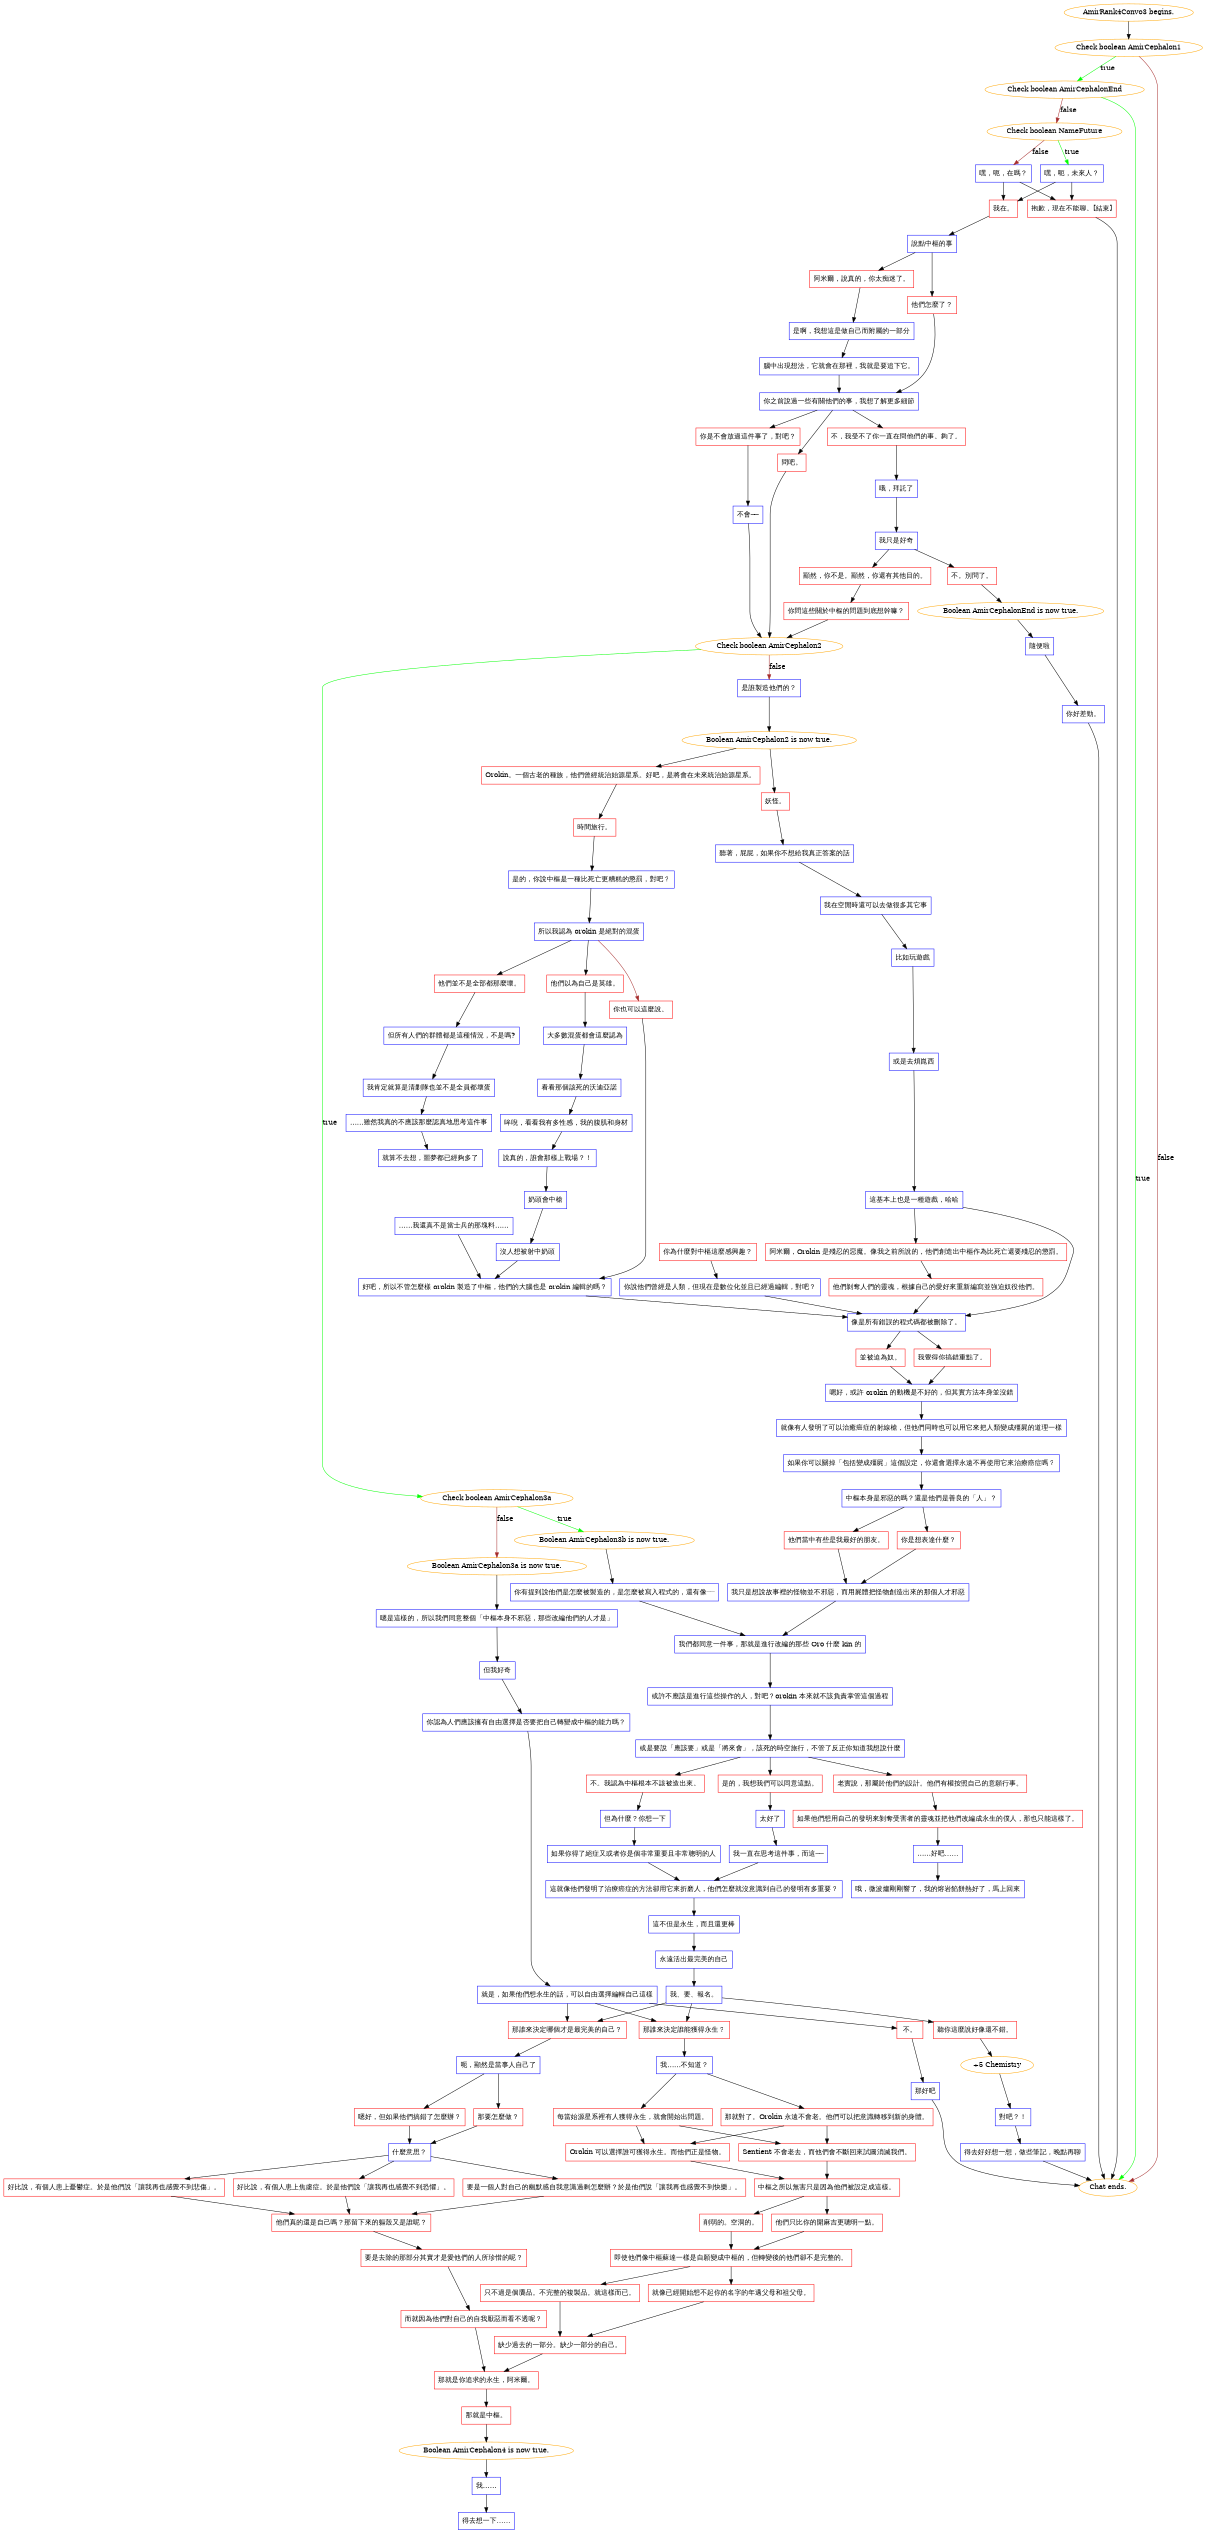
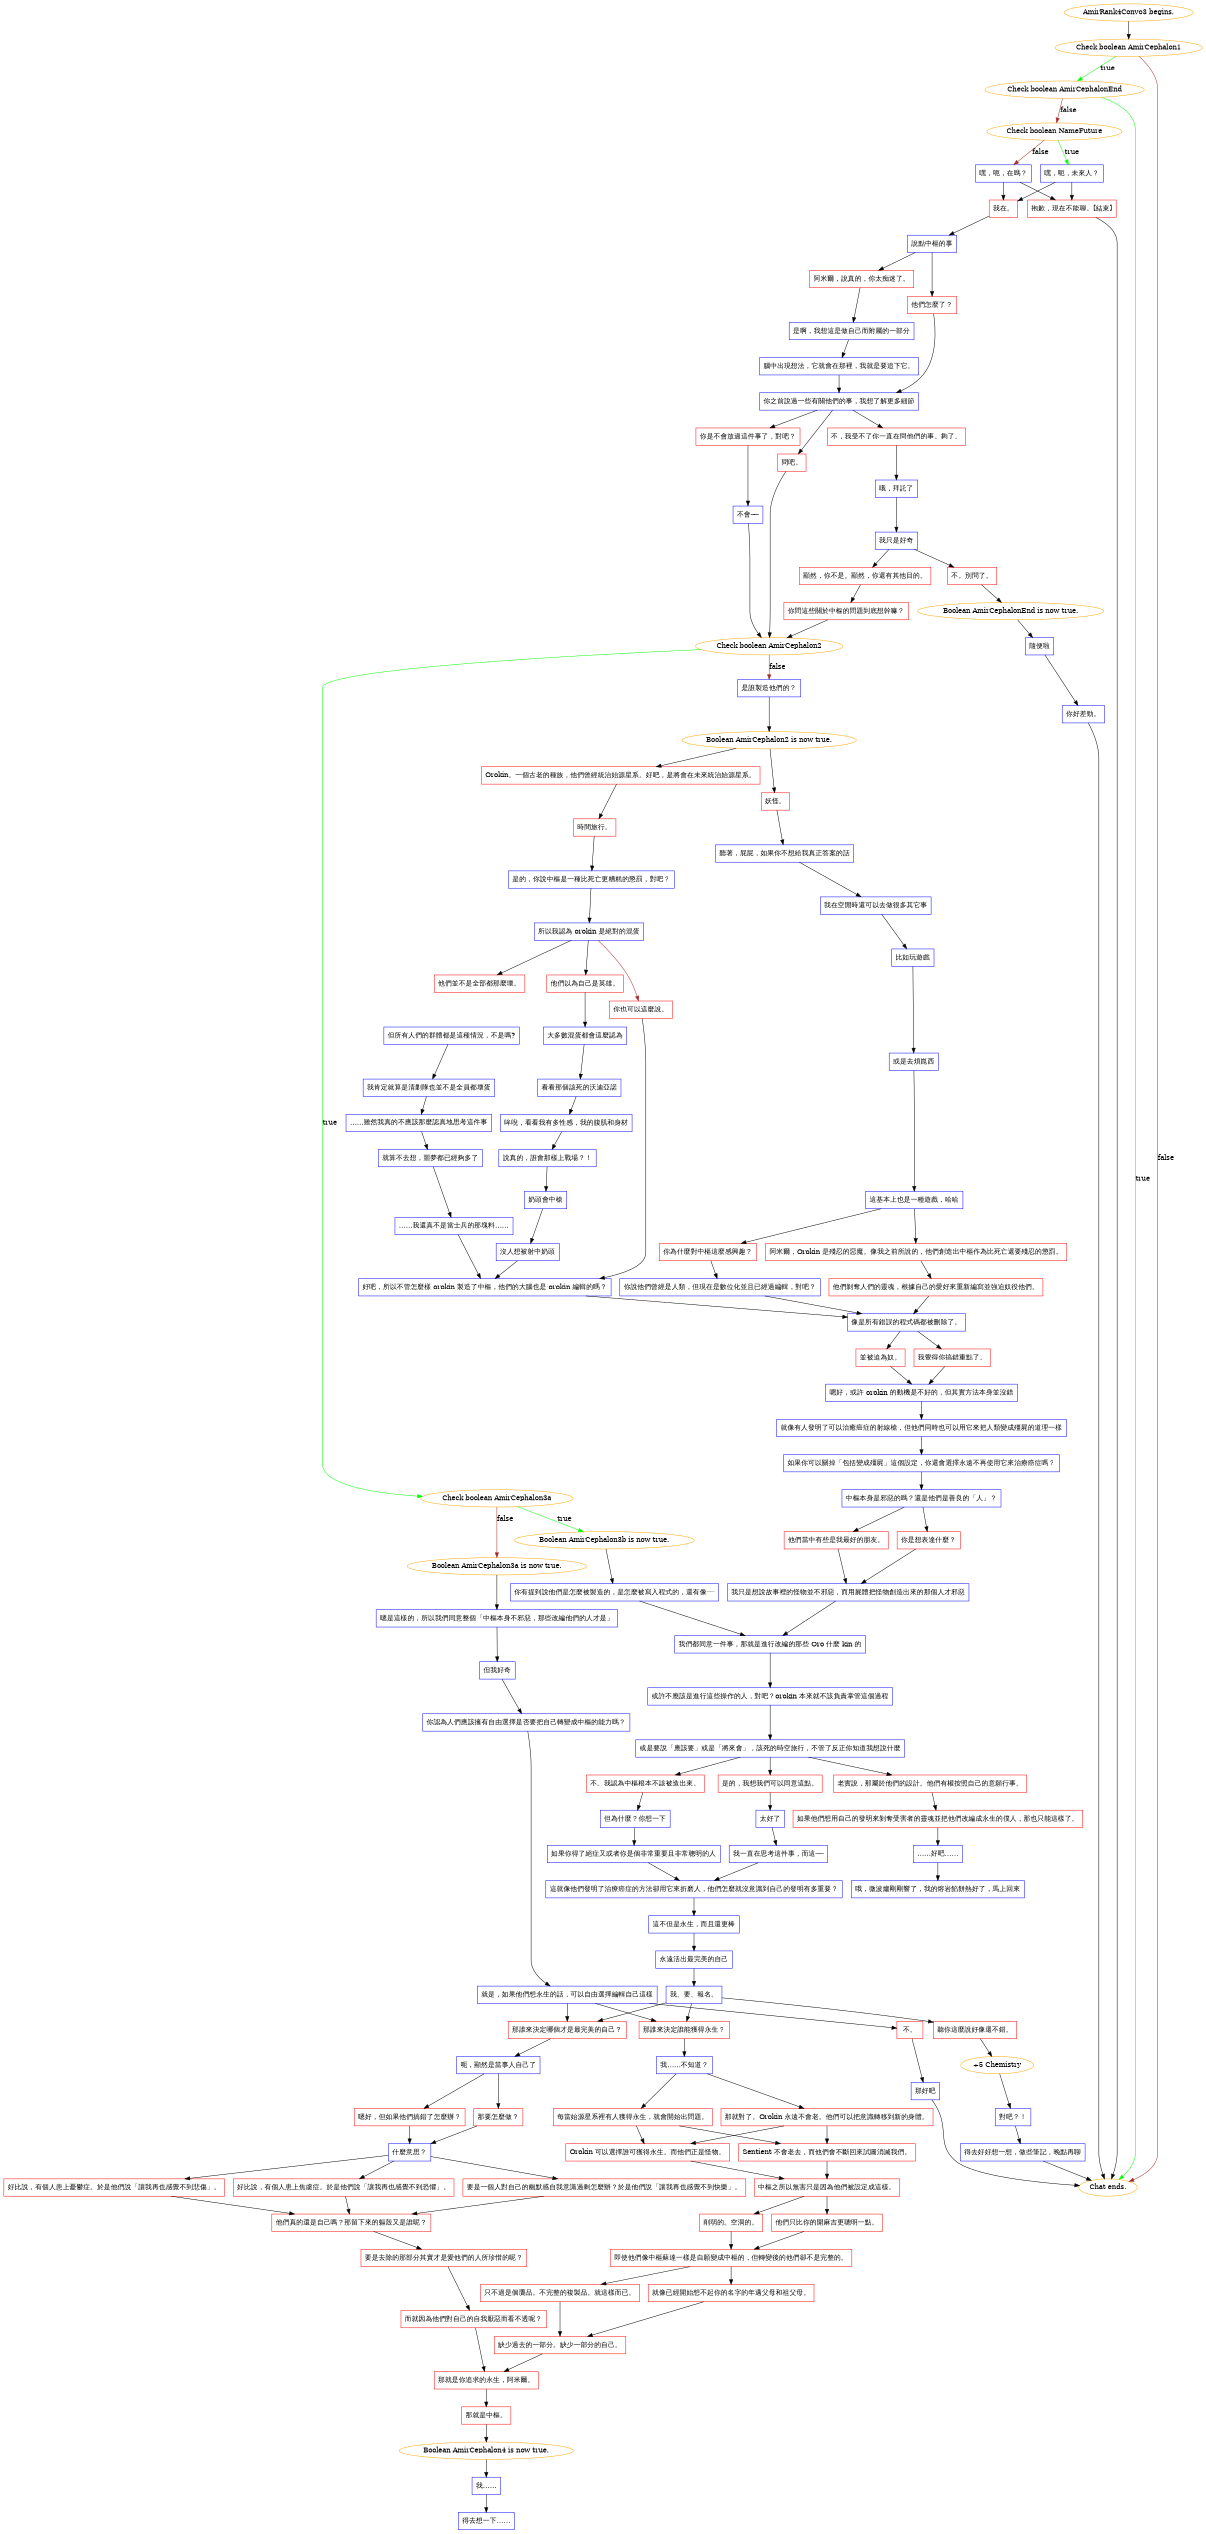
(467, 1007) -> none
none -> (441, 1190)
(1073, 1256) -> (814, 1225)
